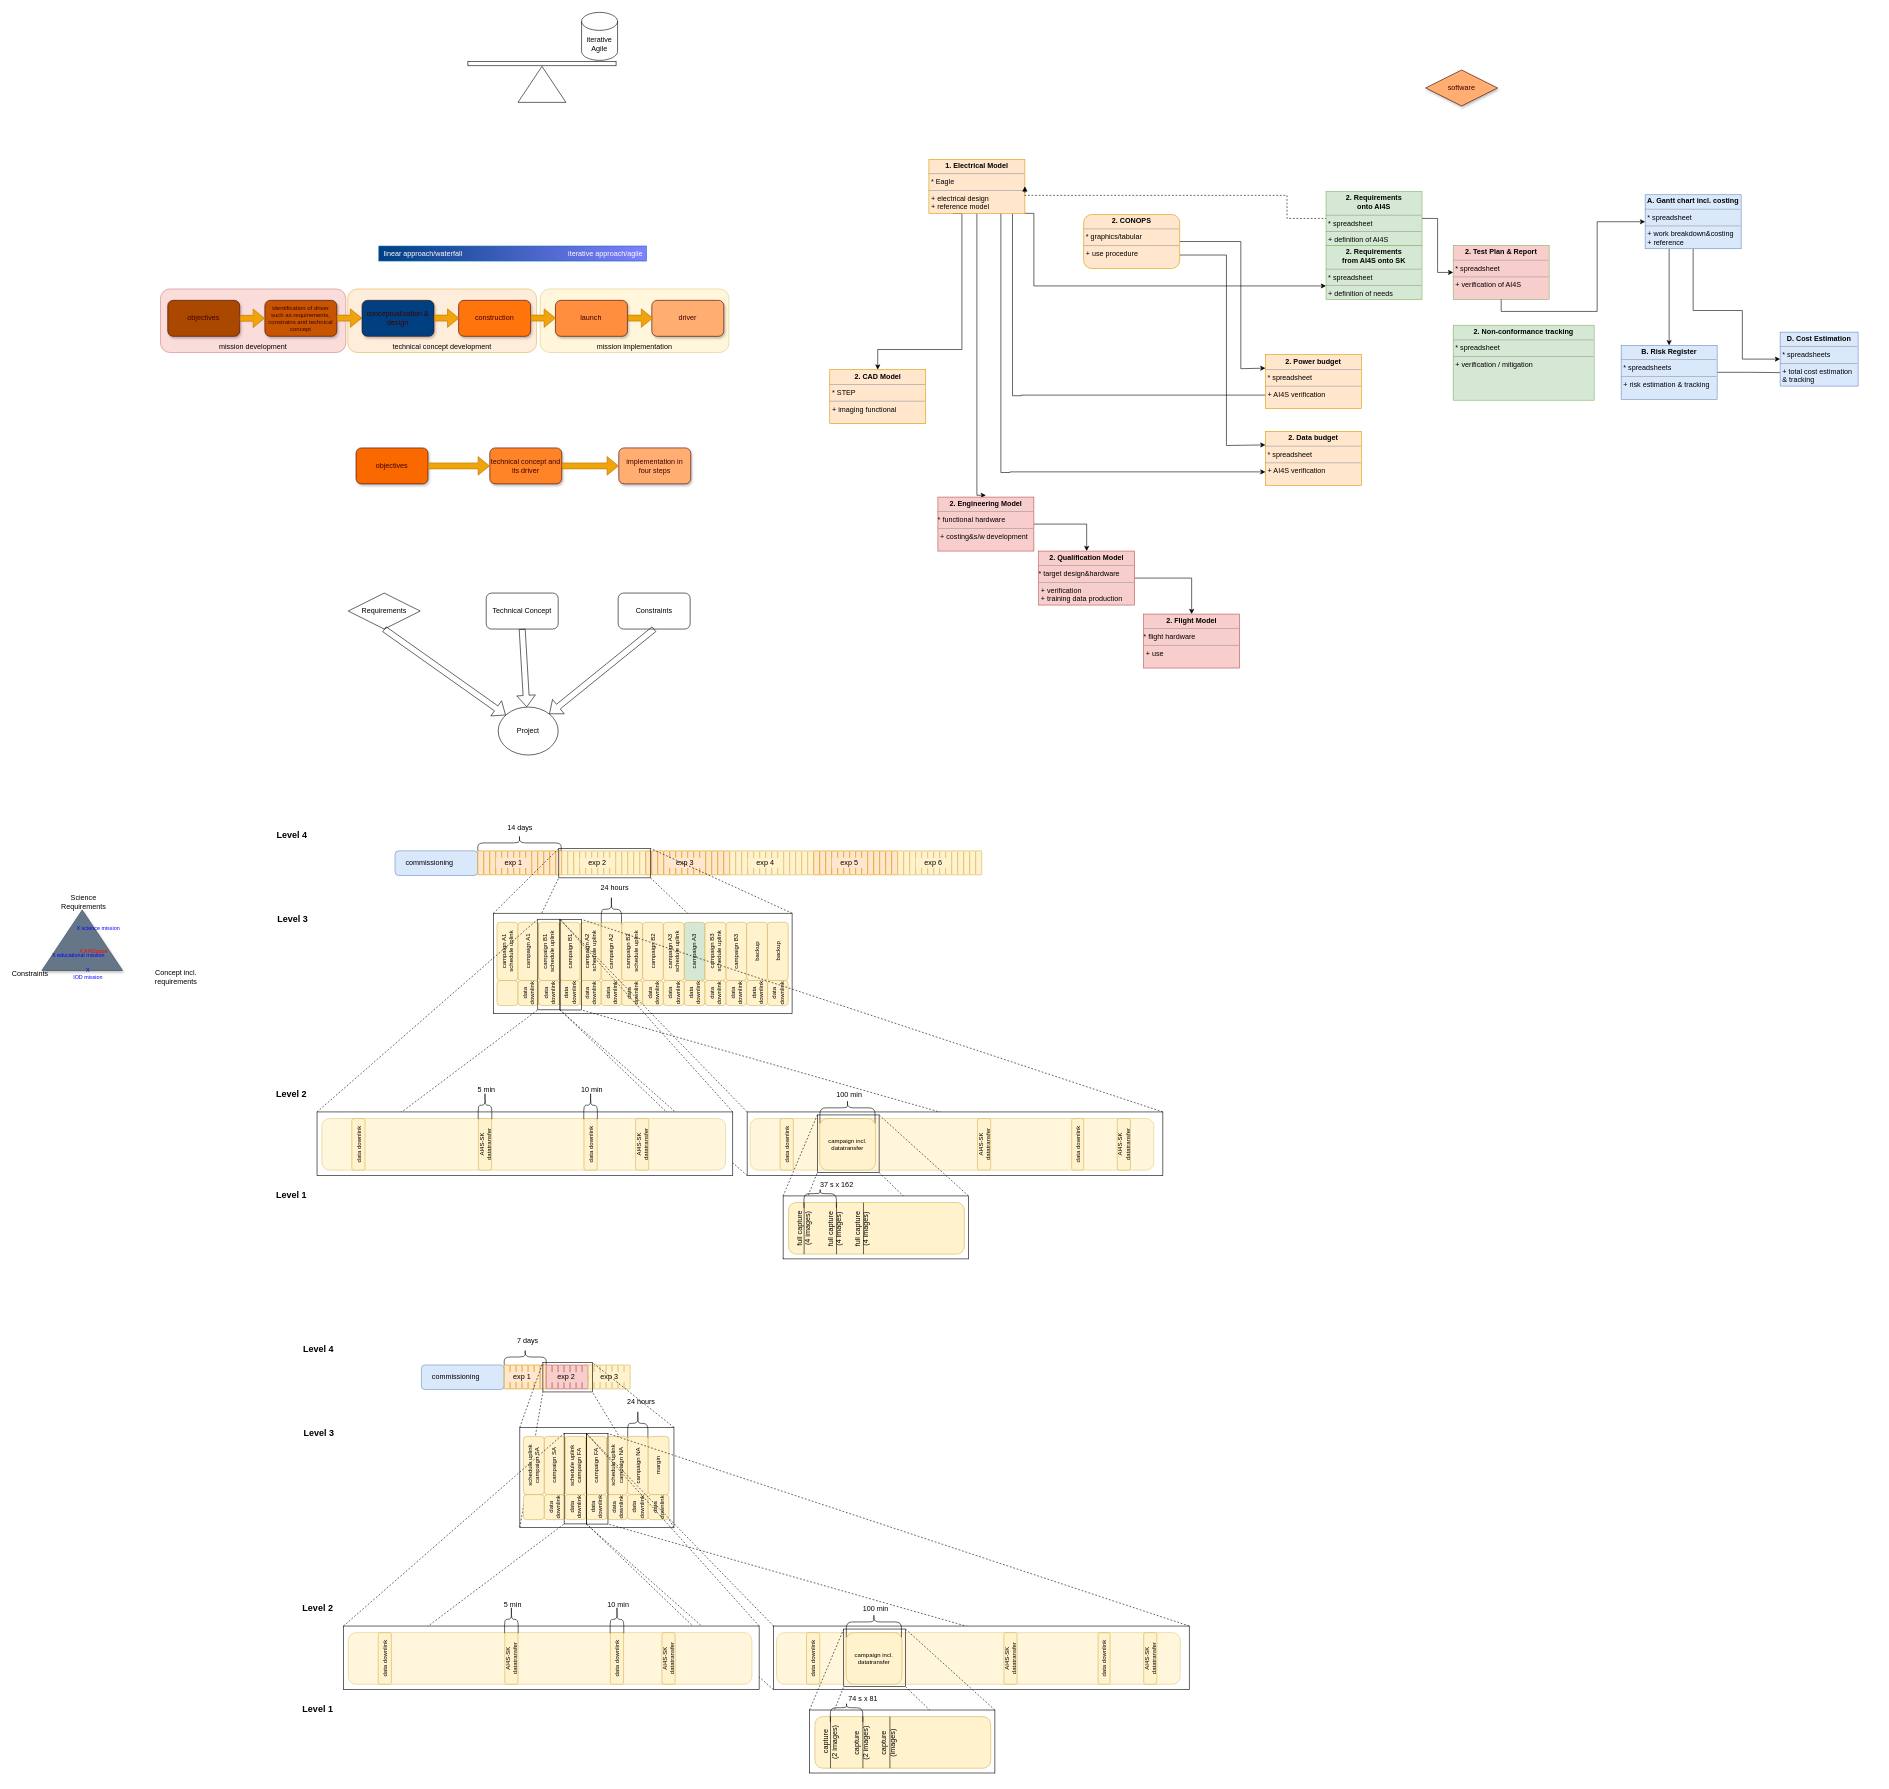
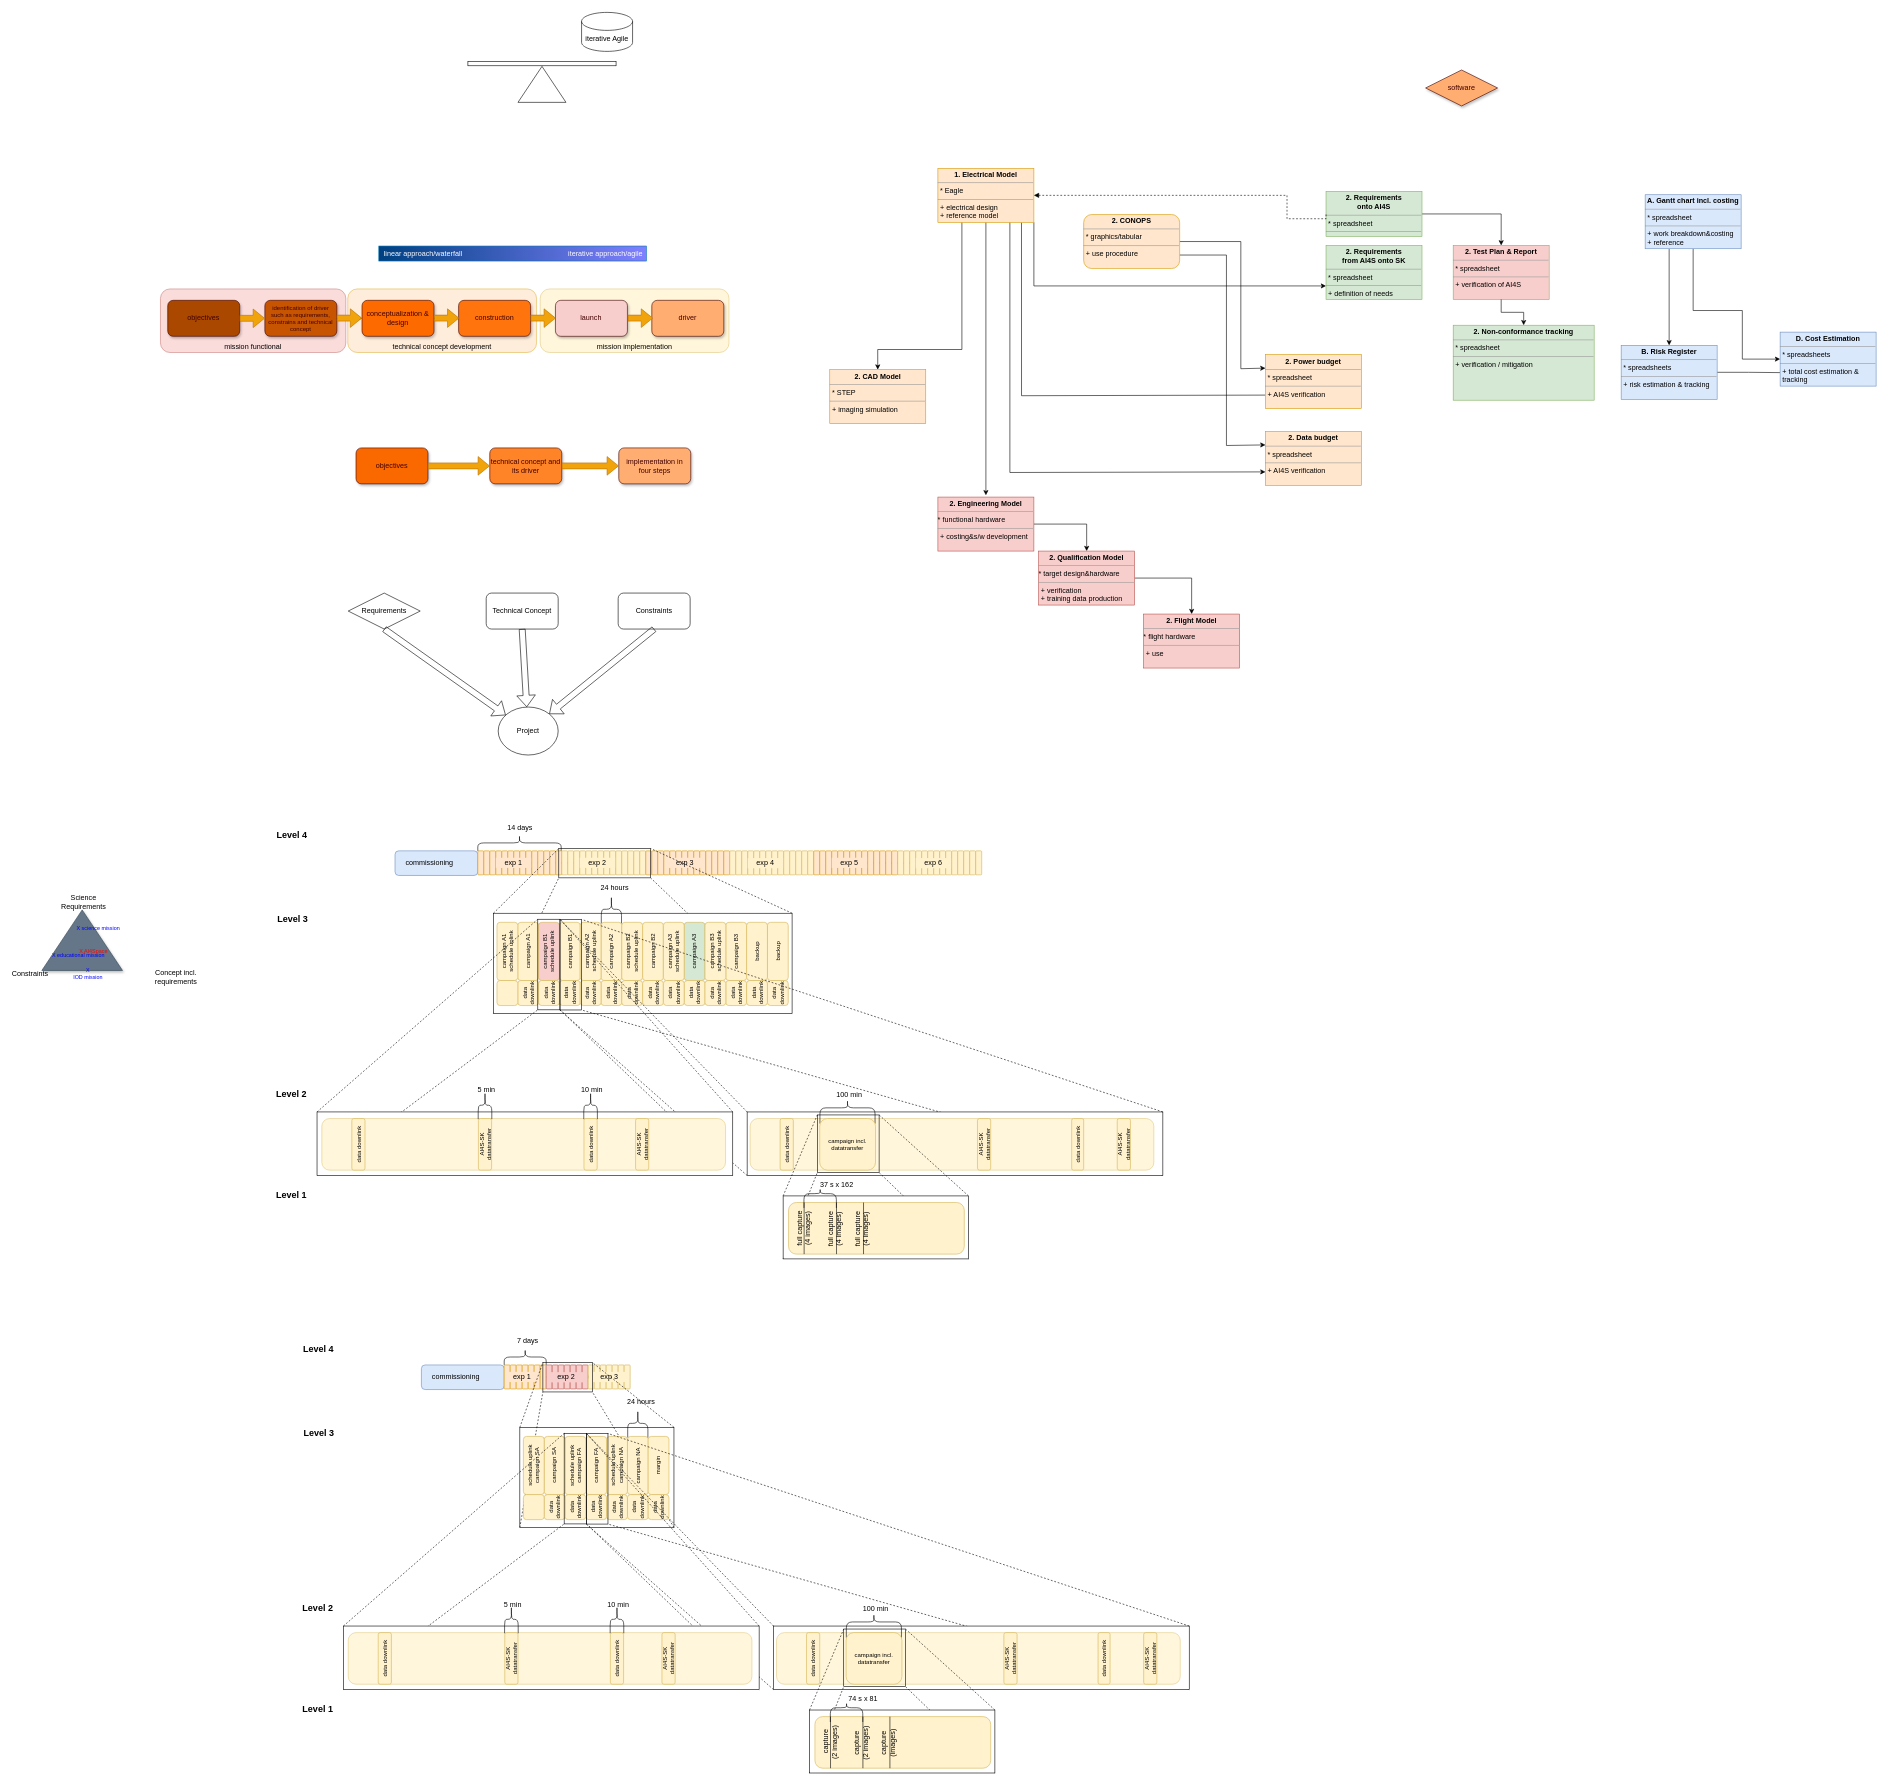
(600, 36) -> (607, 32)
(977, 186) -> (986, 195)
(1374, 218) -> (1374, 214)
(1561, 311) -> (1524, 314)
(398, 318) -> (398, 318)
(592, 318) -> (592, 318)
(253, 346) -> (253, 346)
(1820, 359) -> (1829, 359)
(865, 383) -> (864, 383)
(549, 952) -> (549, 952)
